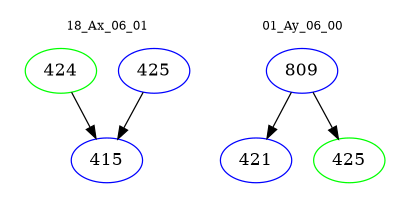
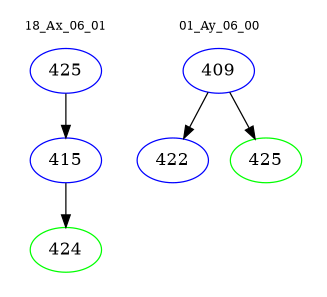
(302, 71) -> (219, 71)
(81, 110) -> (66, 199)
(256, 160) -> (173, 160)
